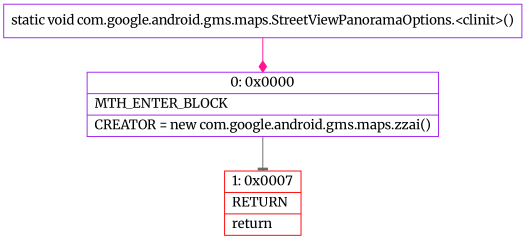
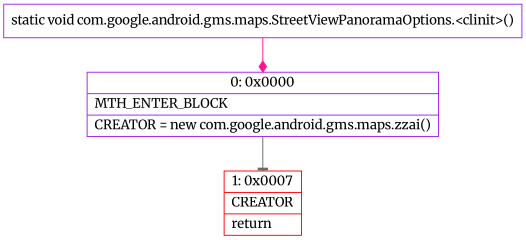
(260, 203) -> (263, 203)
